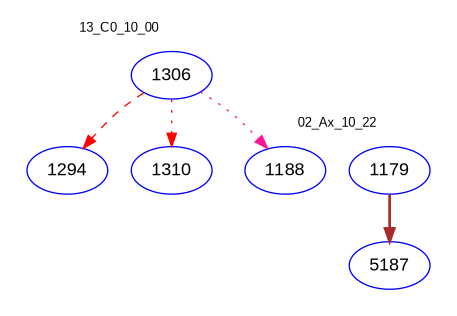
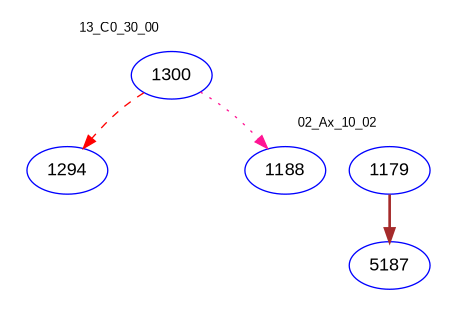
(120, 28) -> (120, 28)
(172, 75) -> (172, 75)
(337, 123) -> (337, 123)
(172, 170) -> none
